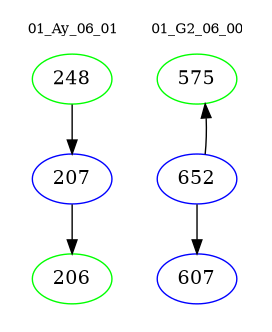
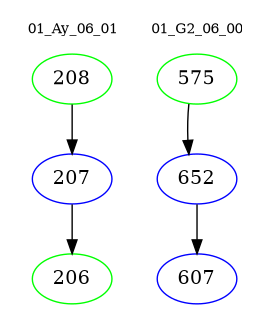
(72, 79) -> (72, 79)
(206, 136) -> (188, 122)
